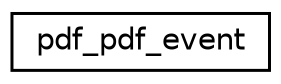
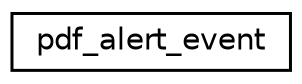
(141, 42) -> (151, 42)
